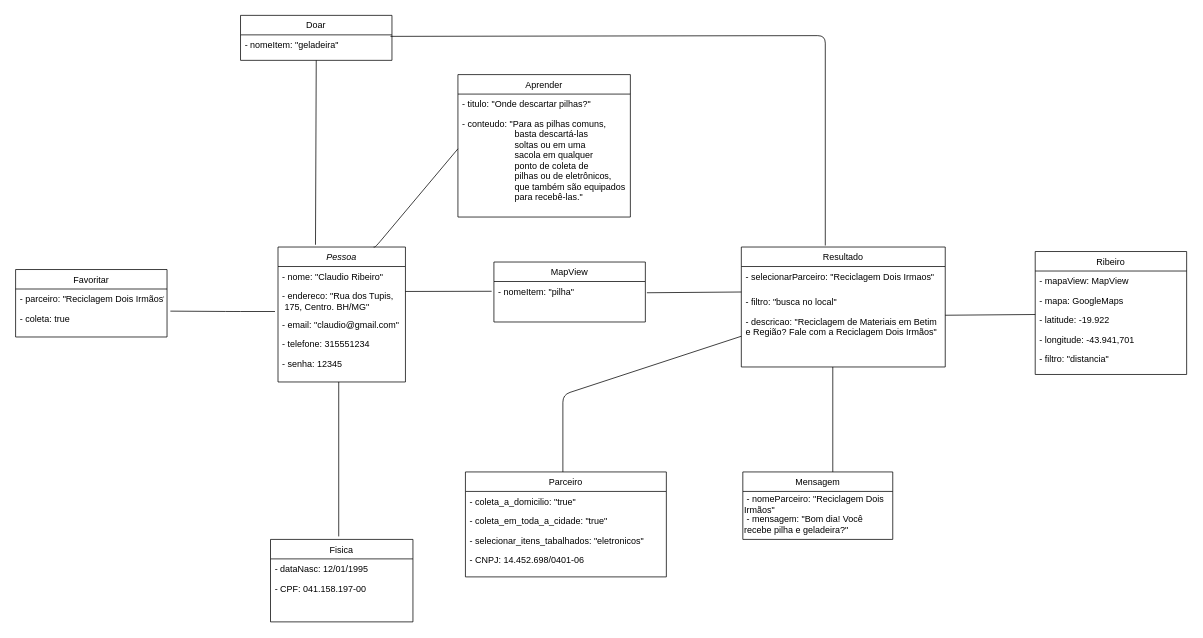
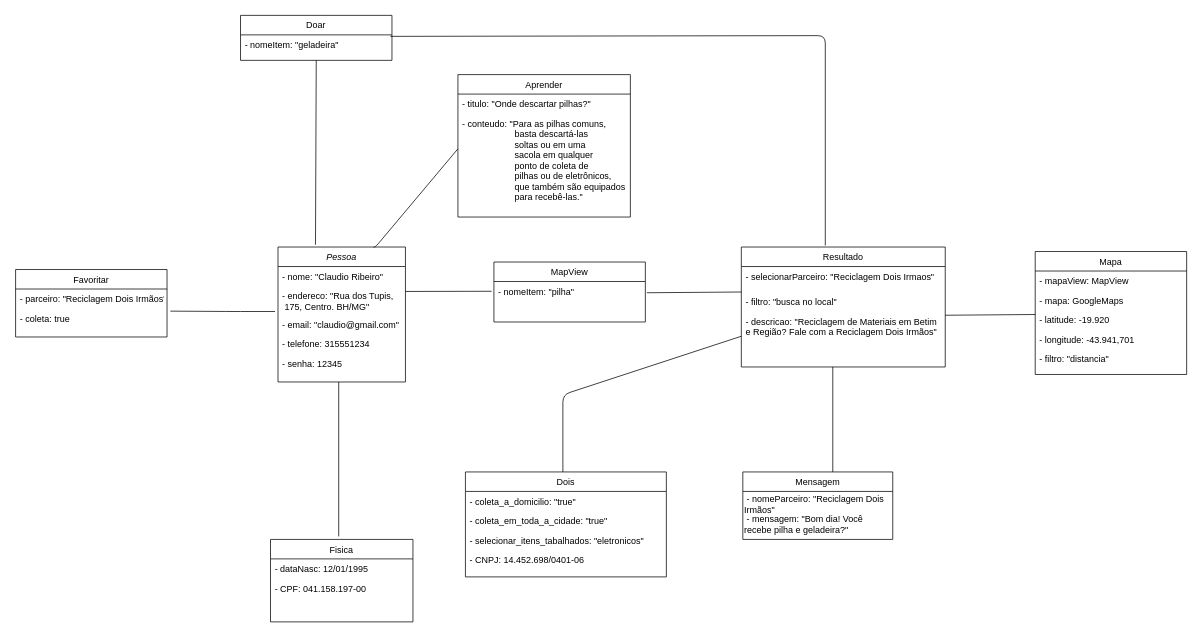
(1111, 262) -> (1111, 262)
(1082, 320) -> (1082, 320)
(566, 482) -> (566, 482)
